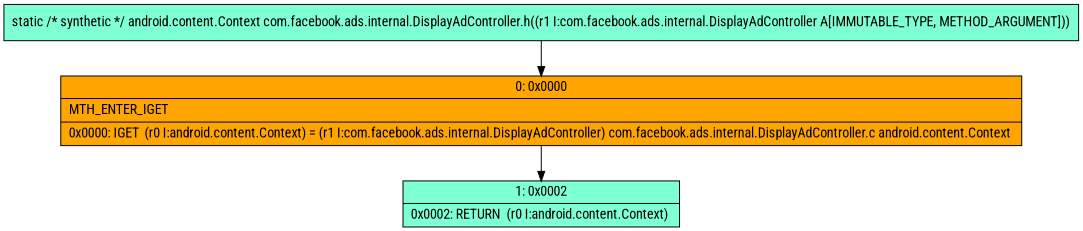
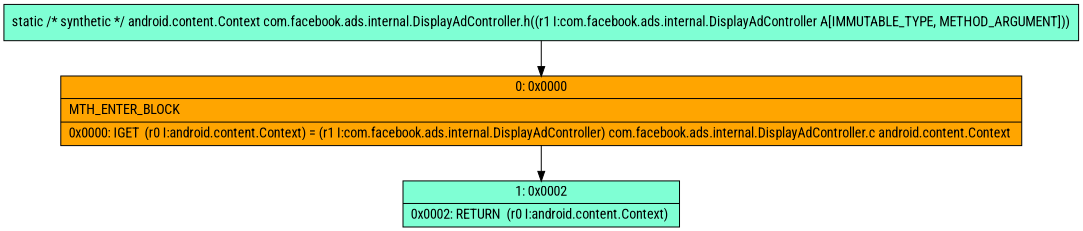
(119, 110) -> (125, 110)
